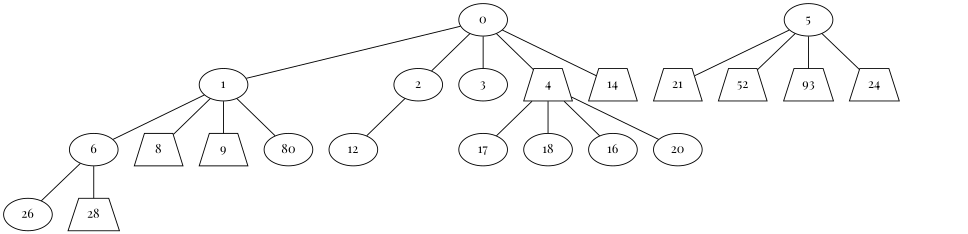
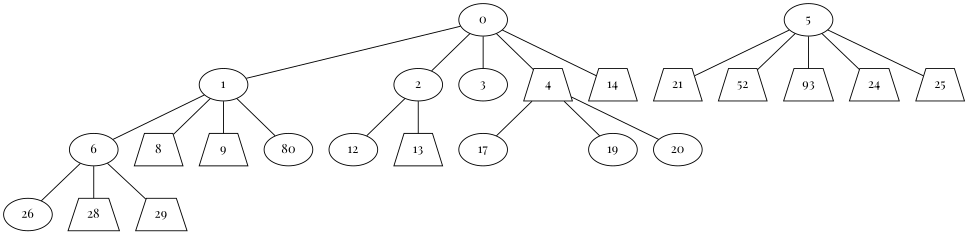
none -> (940, 85)
none -> (418, 150)
(548, 150) -> none
(613, 150) -> (613, 150)
none -> (161, 215)
